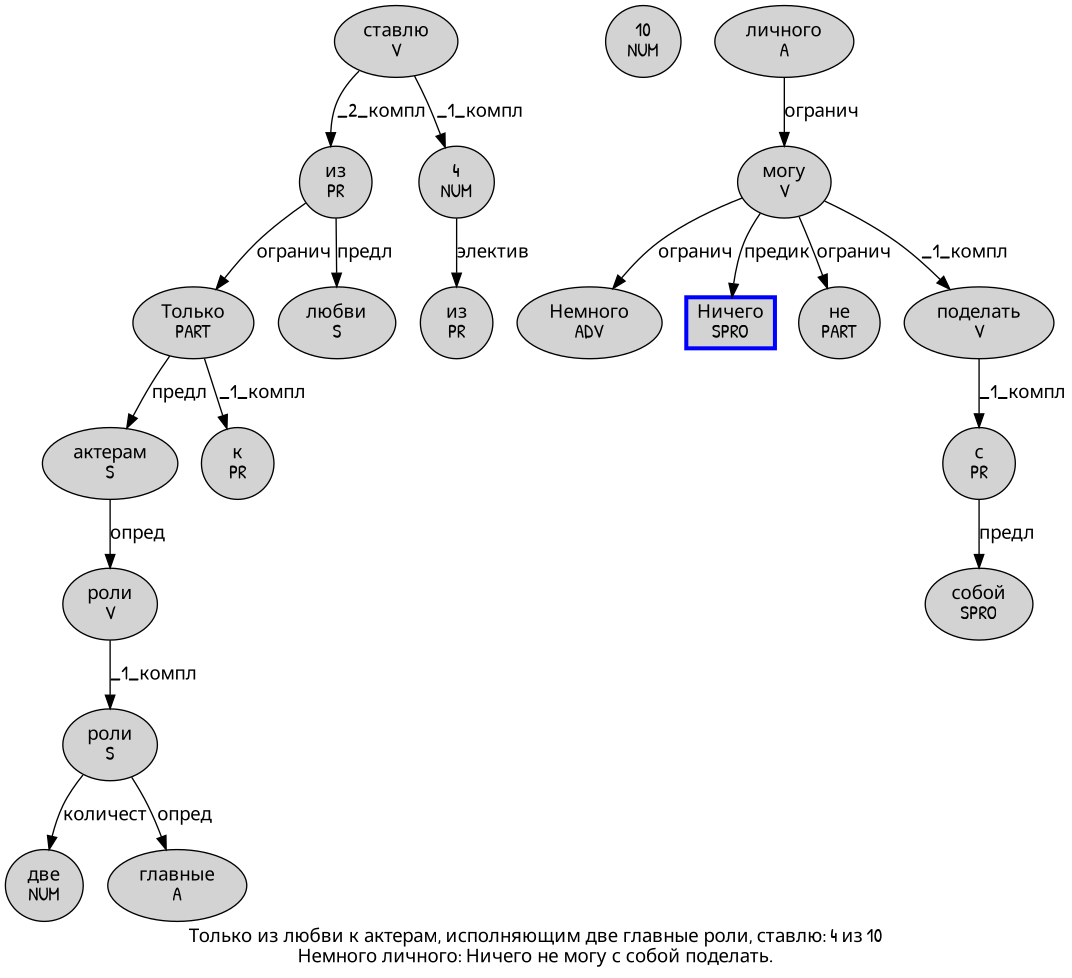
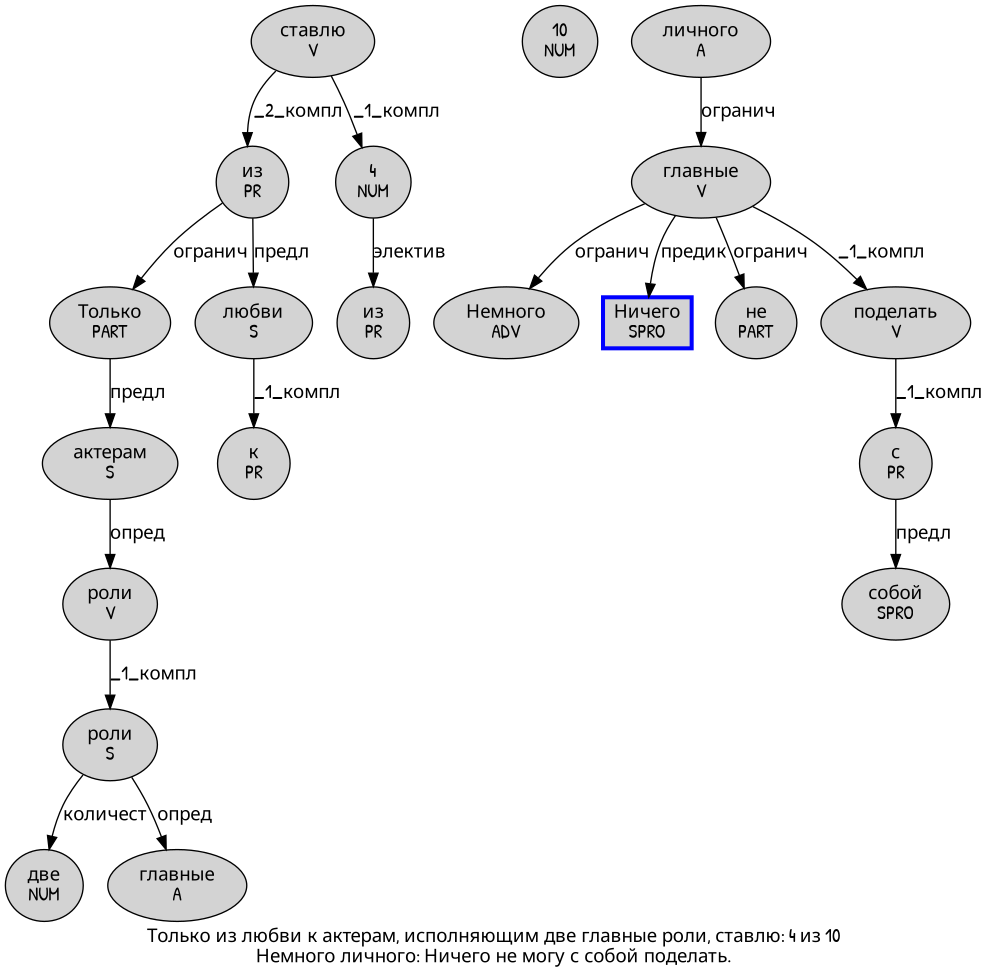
(784, 182) -> (701, 182)
(214, 387) -> (254, 386)
